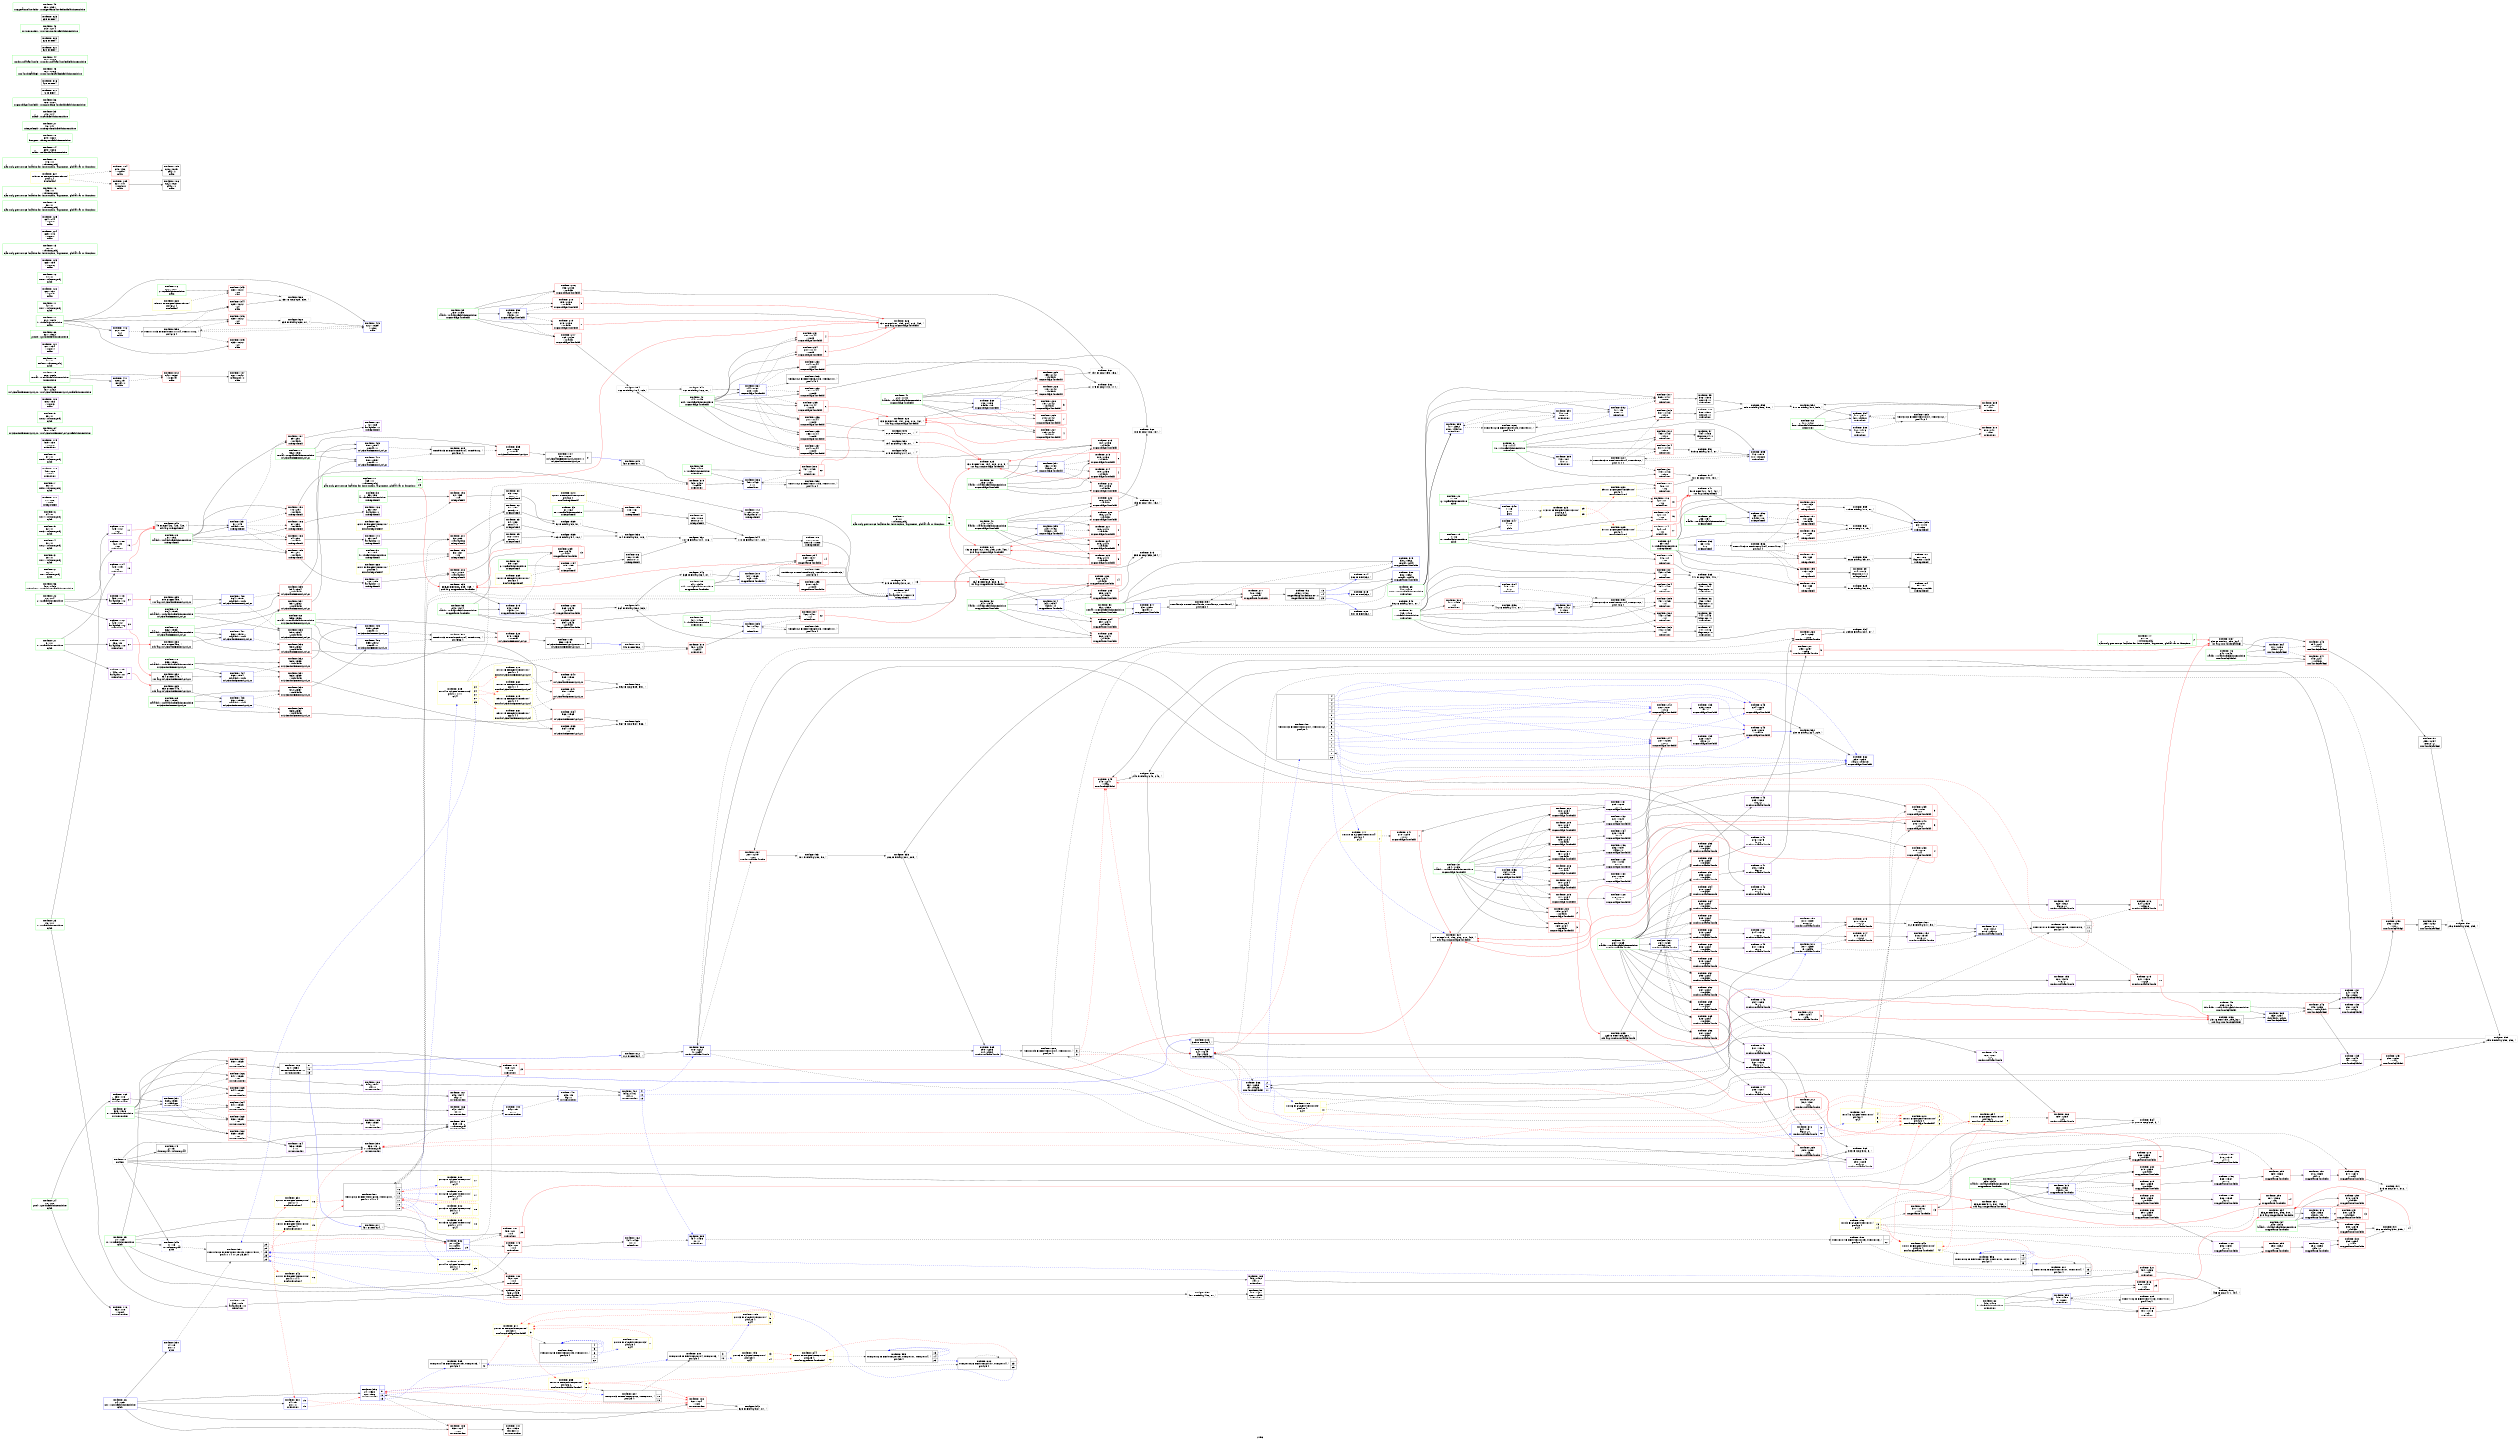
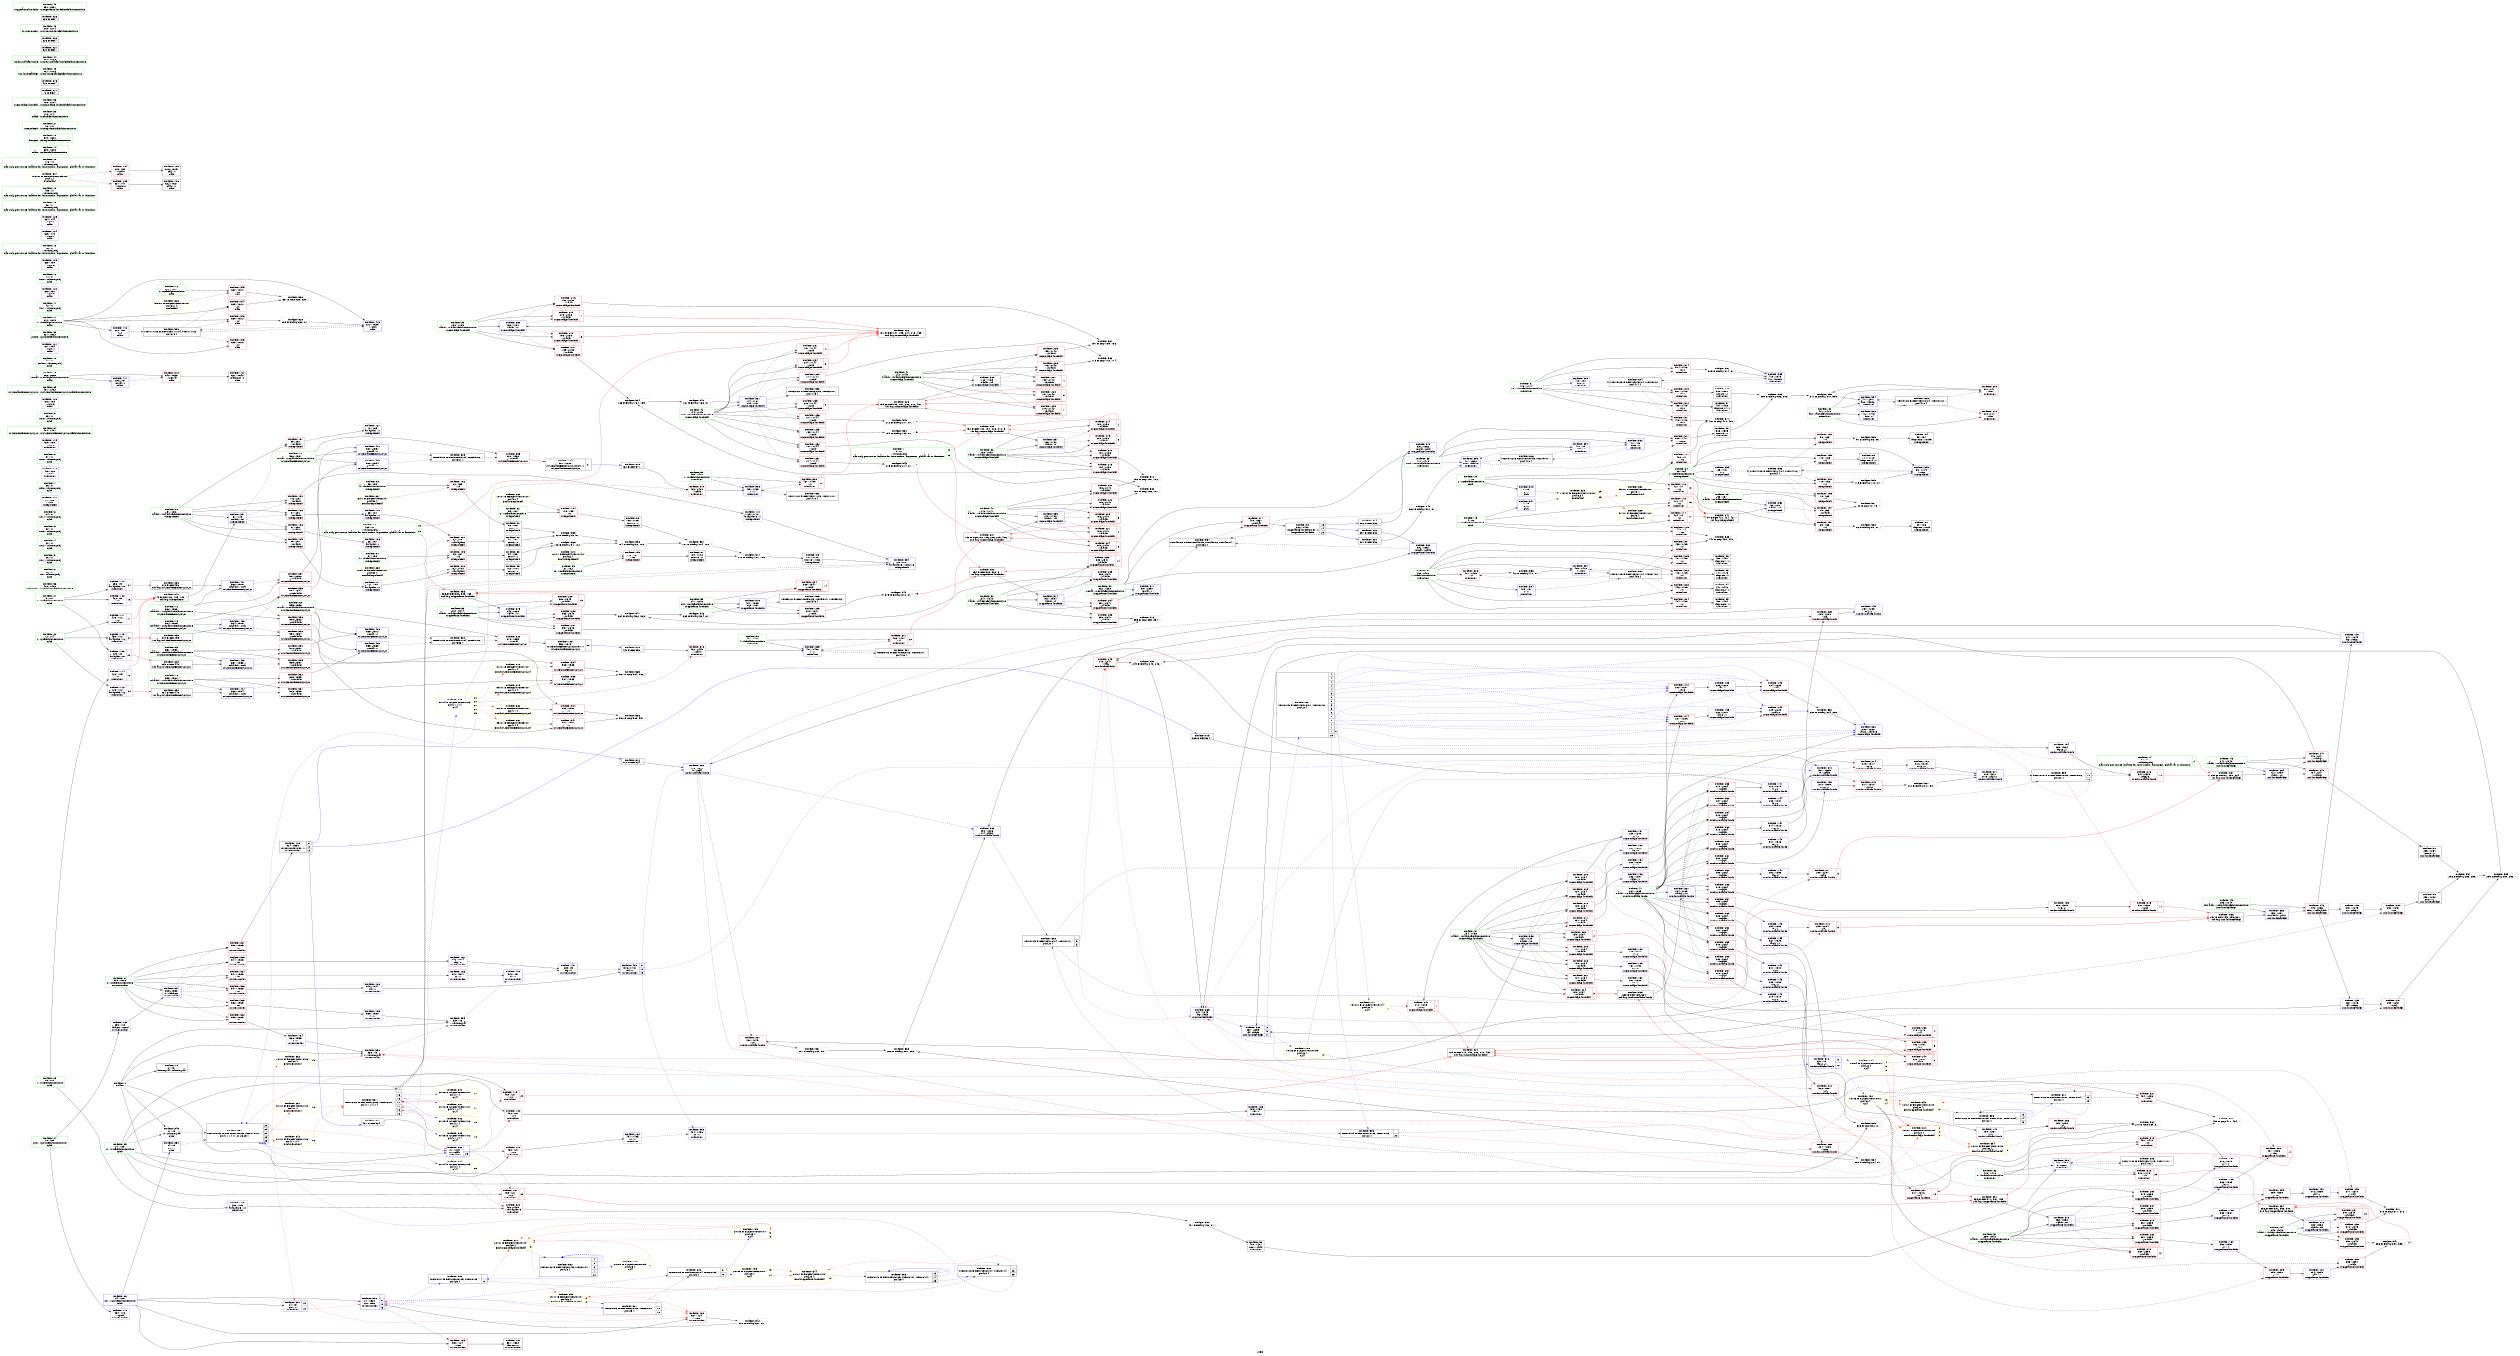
(50, 380) -> (50, 380)
(1356, 865) -> (1335, 924)
